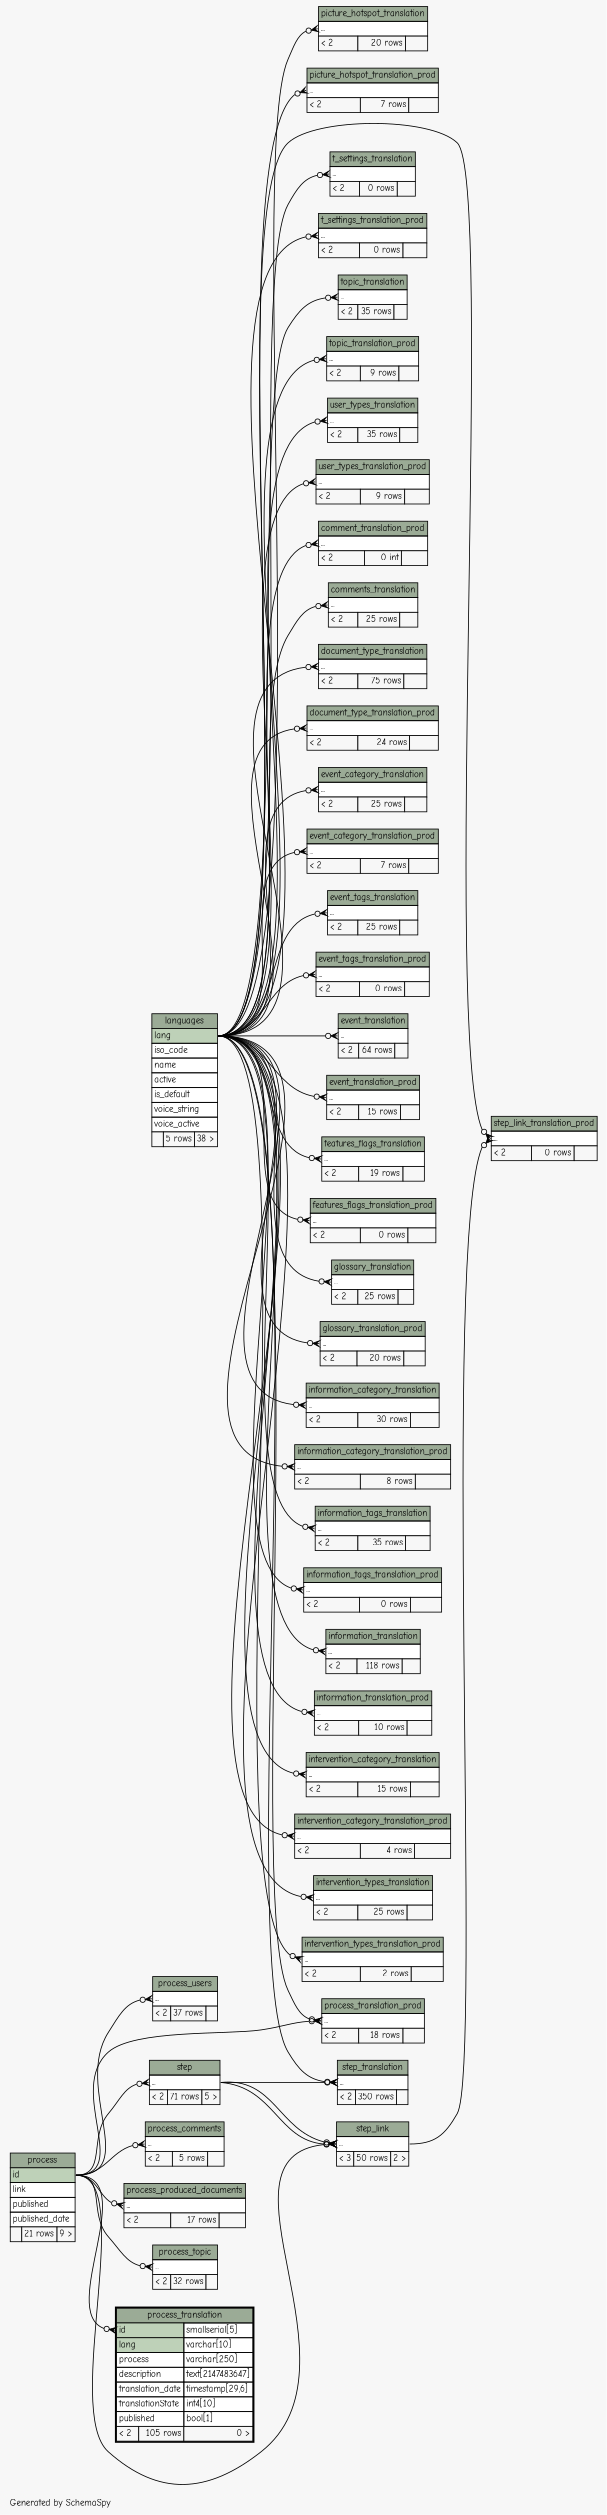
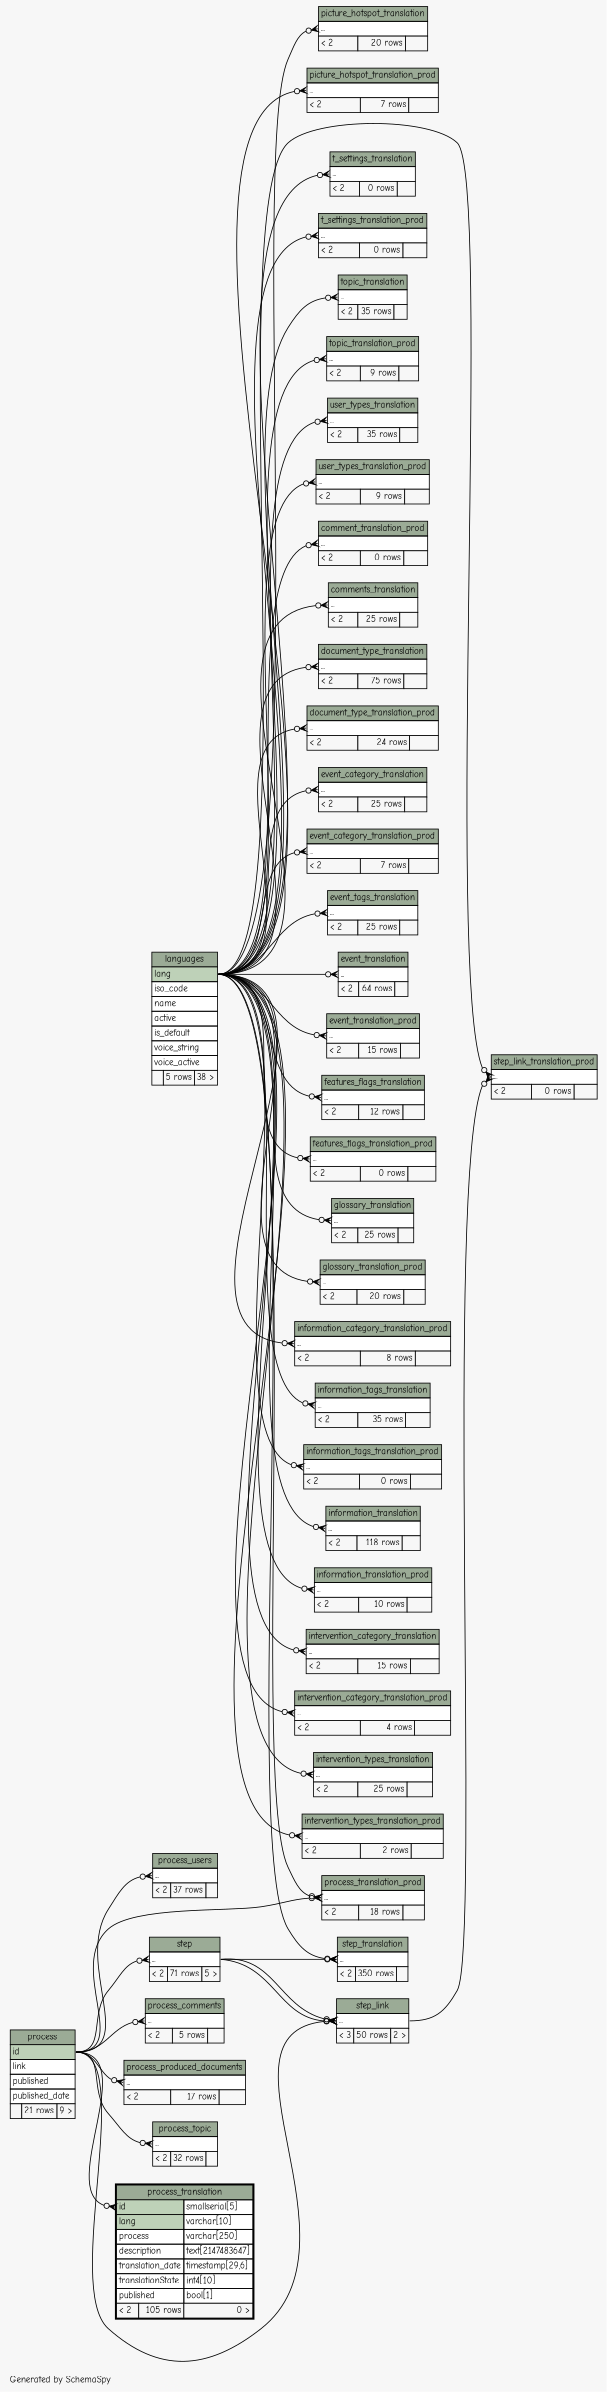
(390, 558) -> (388, 558)
(373, 974) -> none
(385, 1173) -> (385, 1112)
(373, 1405) -> none
